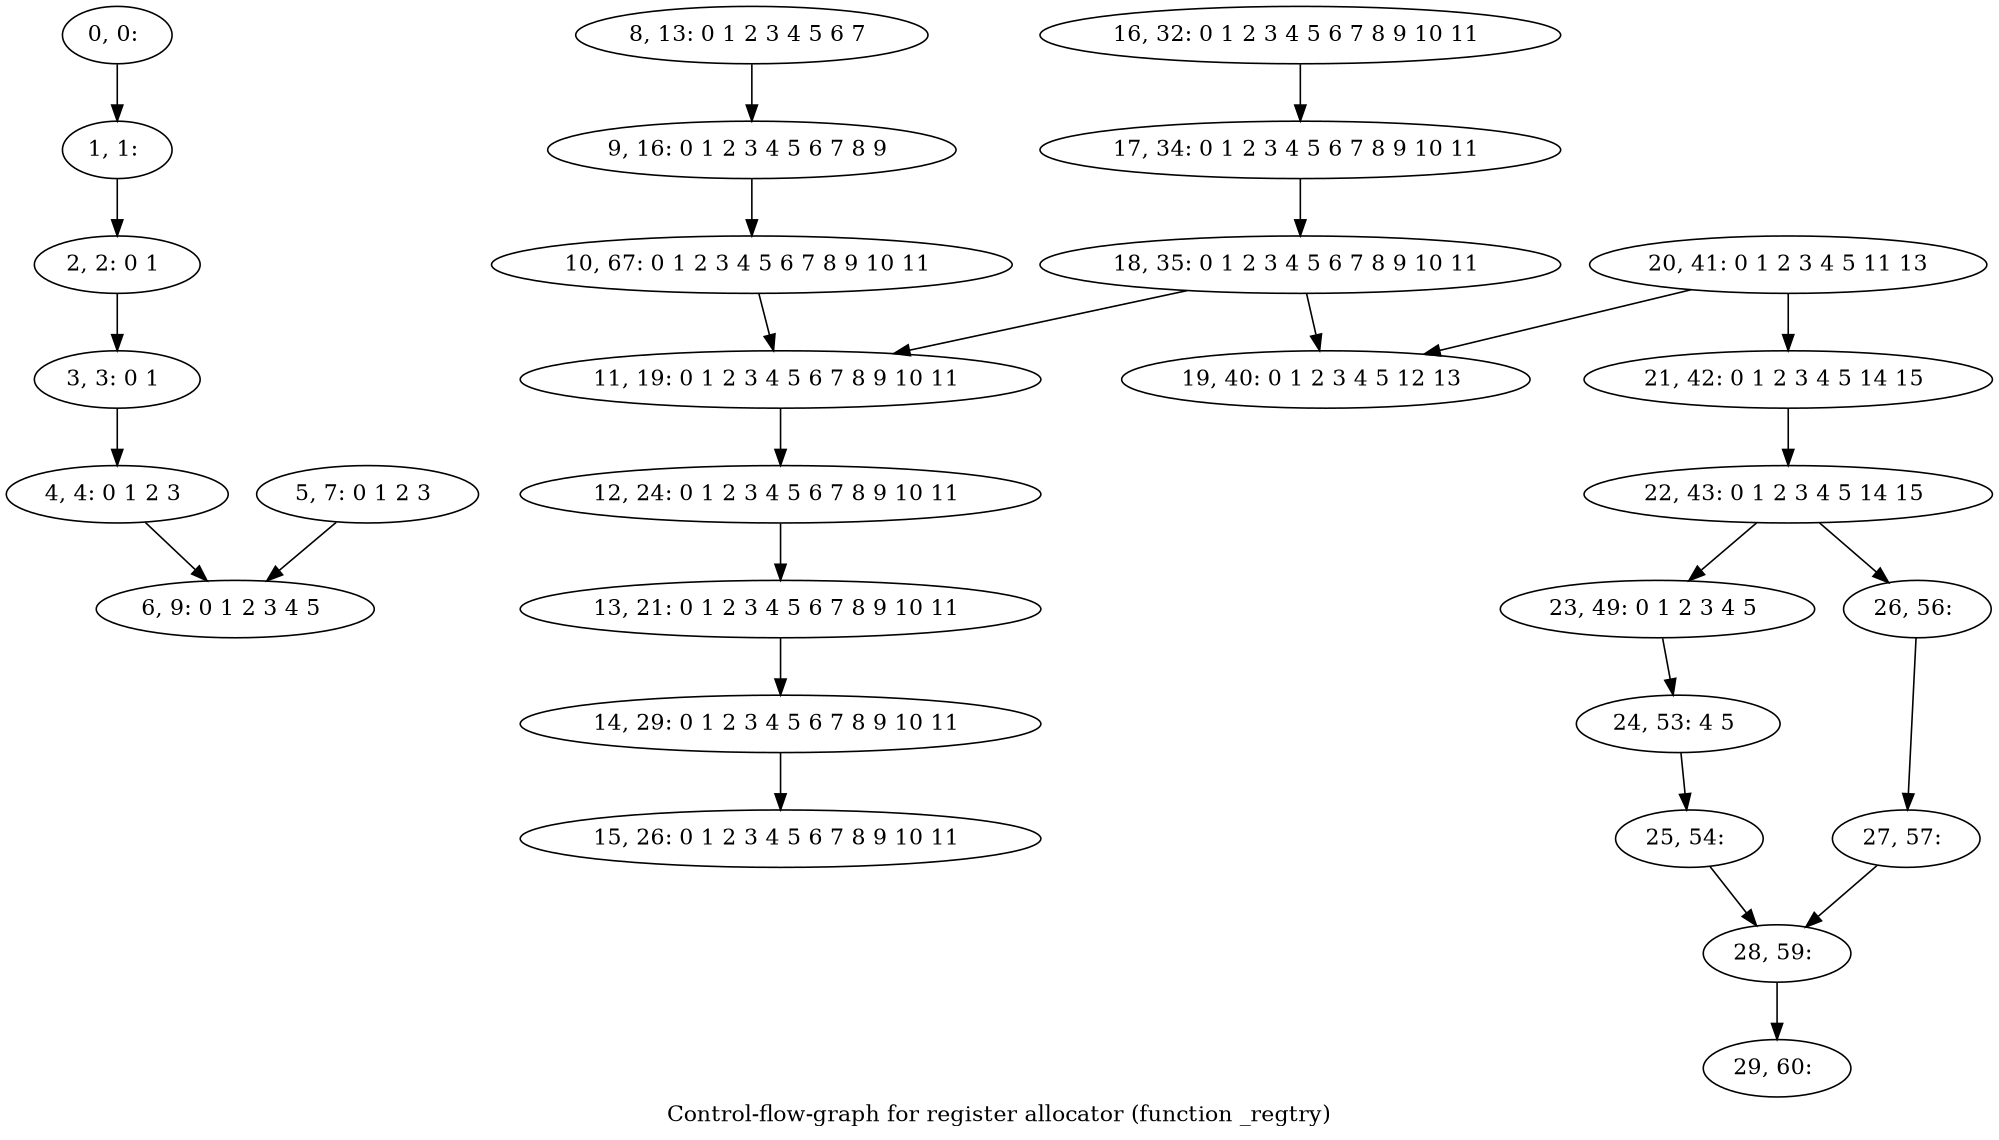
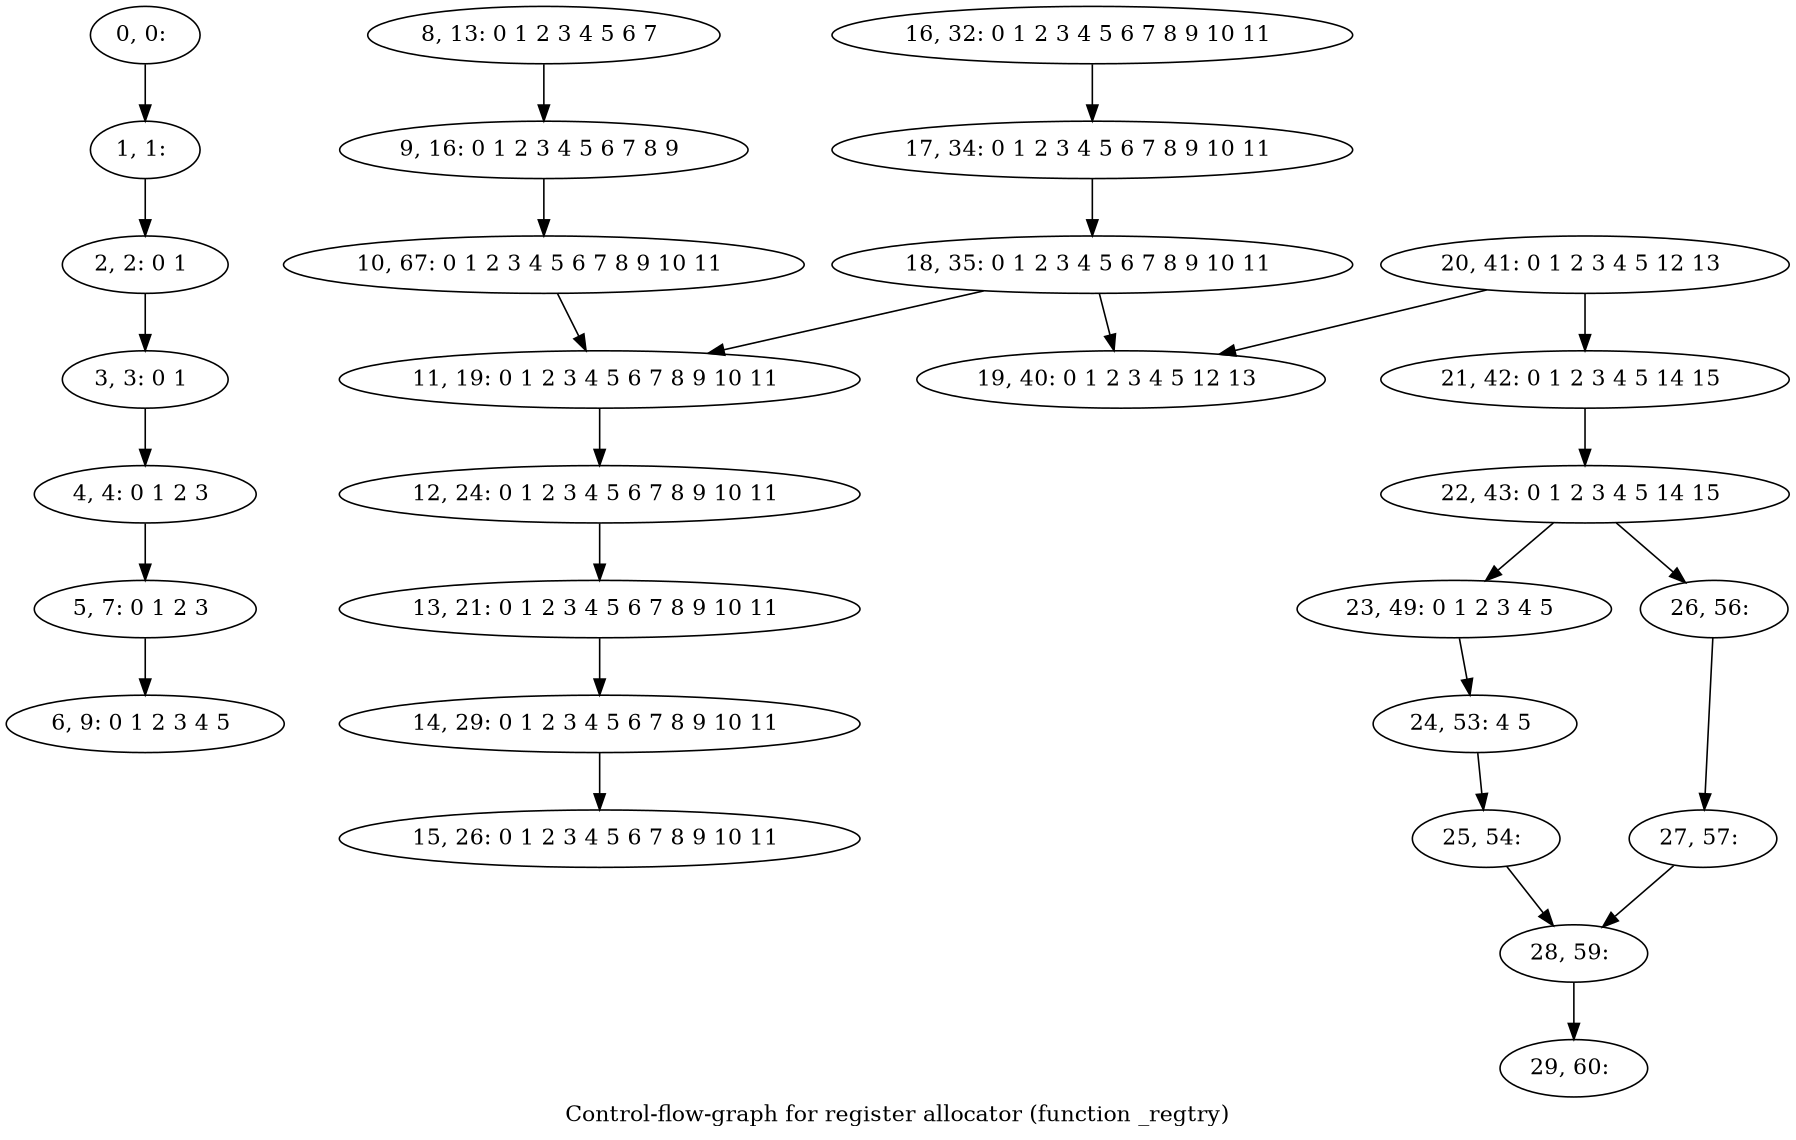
(1788, 265) -> (1585, 265)
(170, 546) -> (145, 544)
